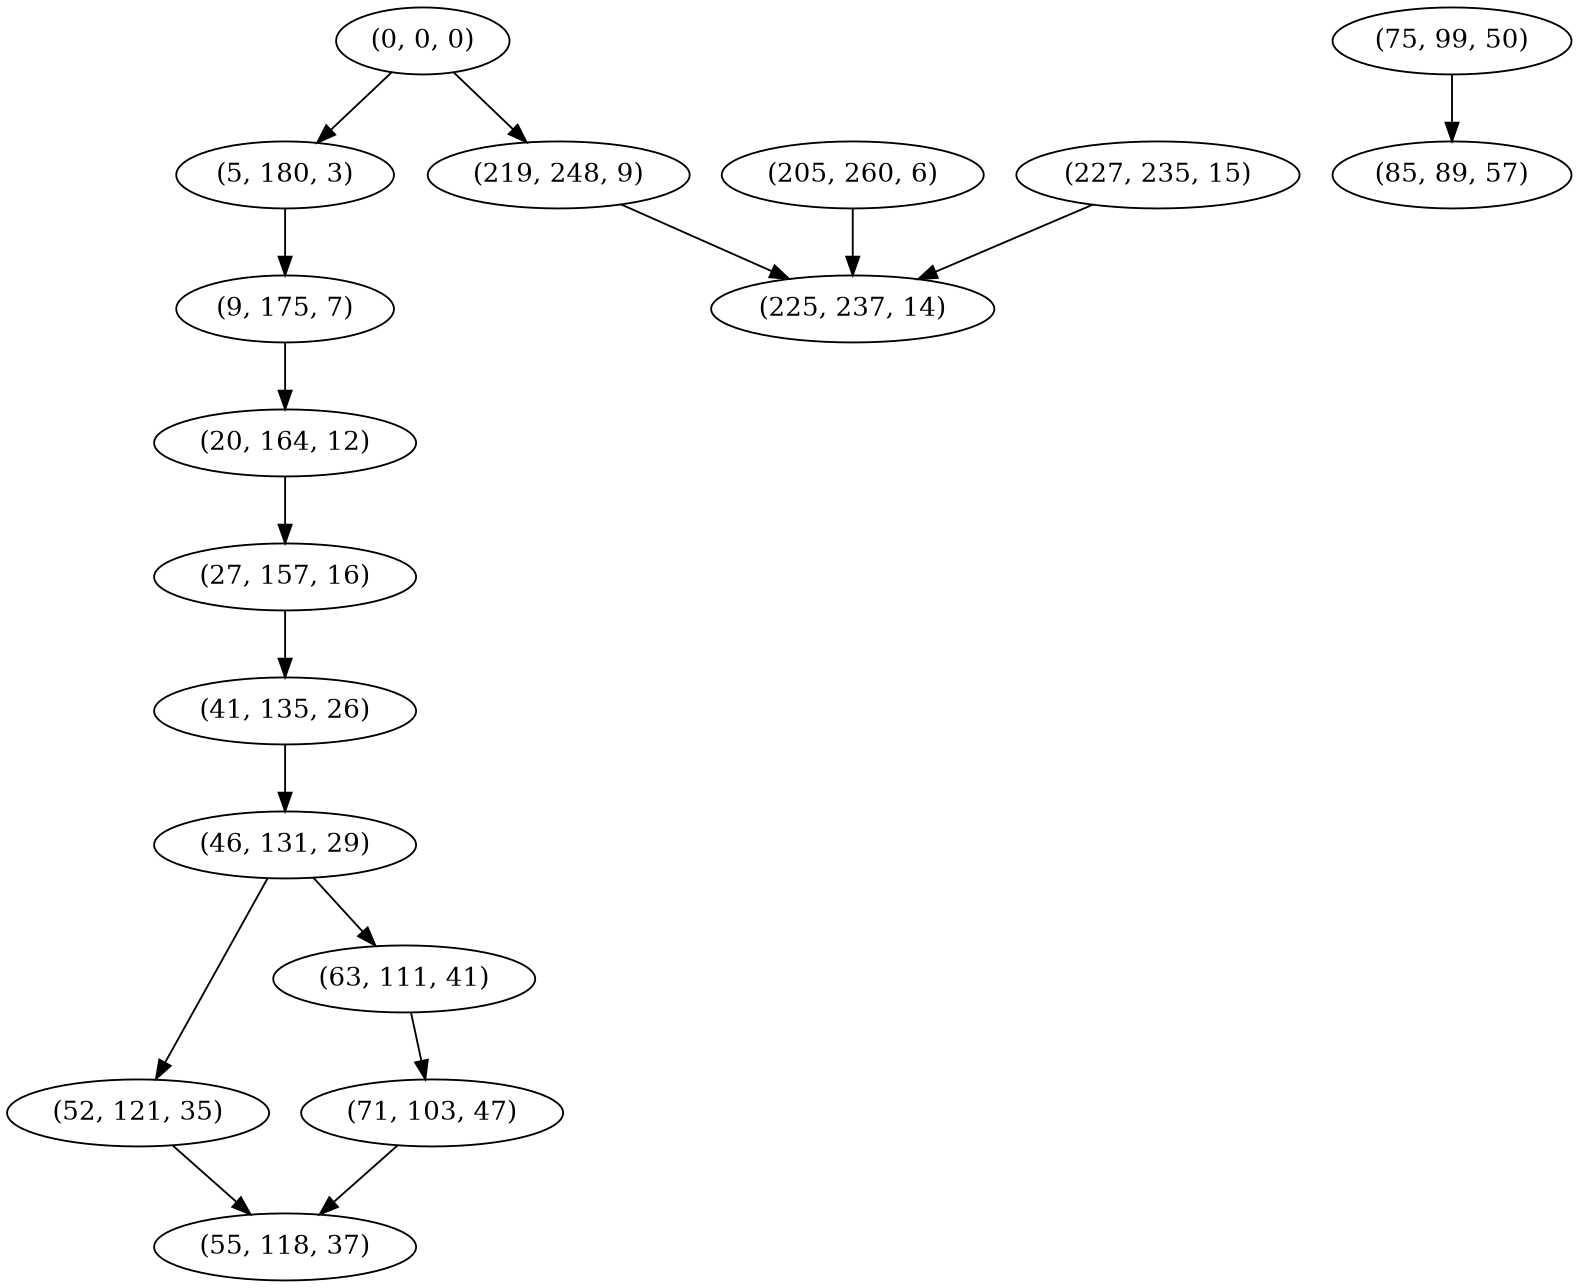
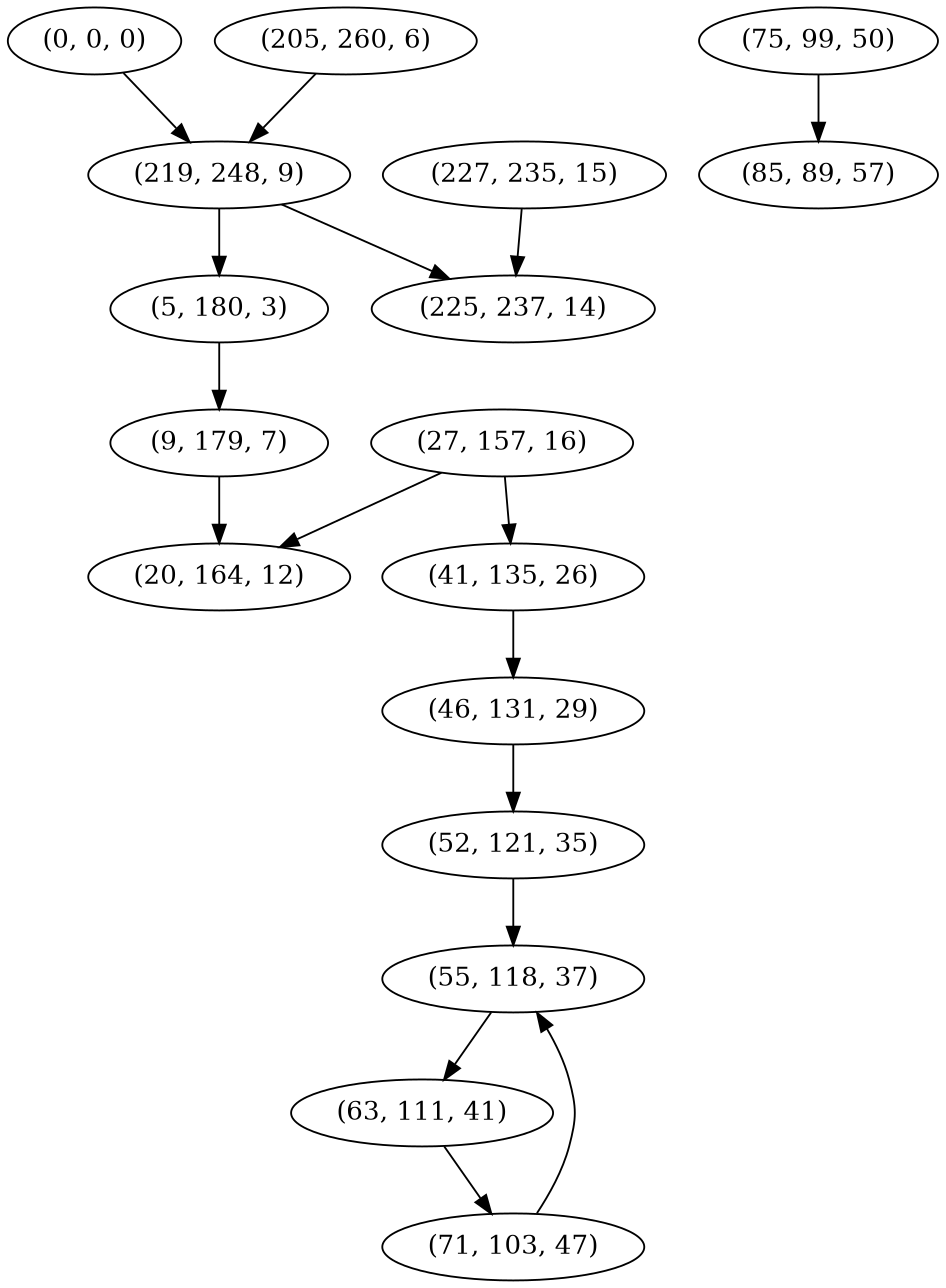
(361, 101) -> (219, 233)
(853, 233) -> (290, 101)
(285, 309) -> (219, 443)
(285, 501) -> (369, 506)
(338, 905) -> (473, 1038)
